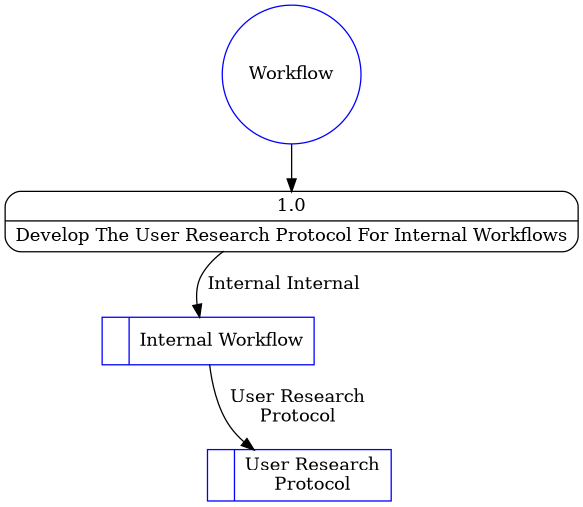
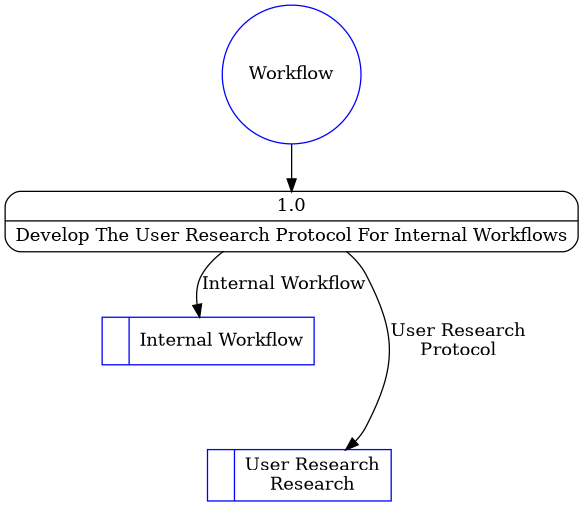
(284, 285) -> (284, 285)
(220, 406) -> (389, 344)
(313, 484) -> (313, 484)
